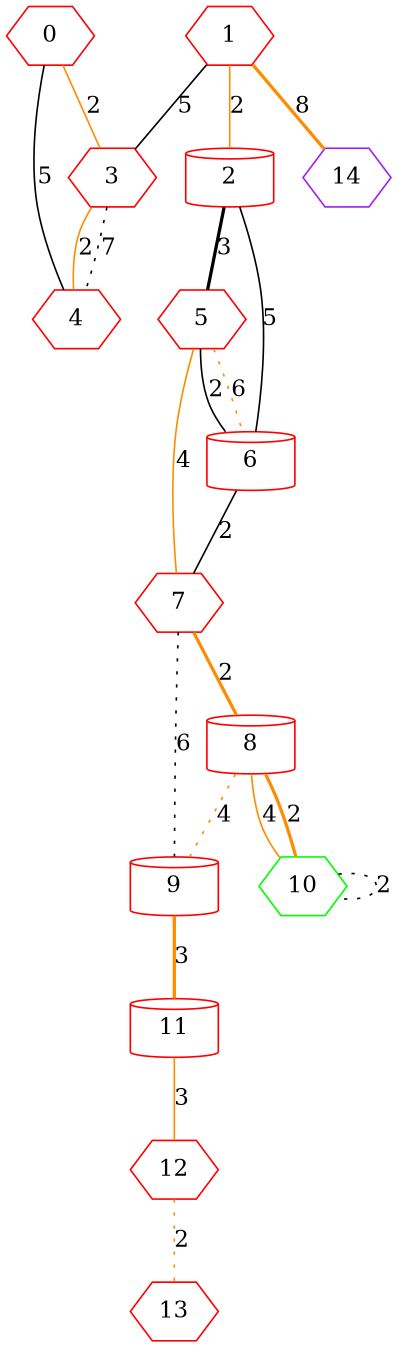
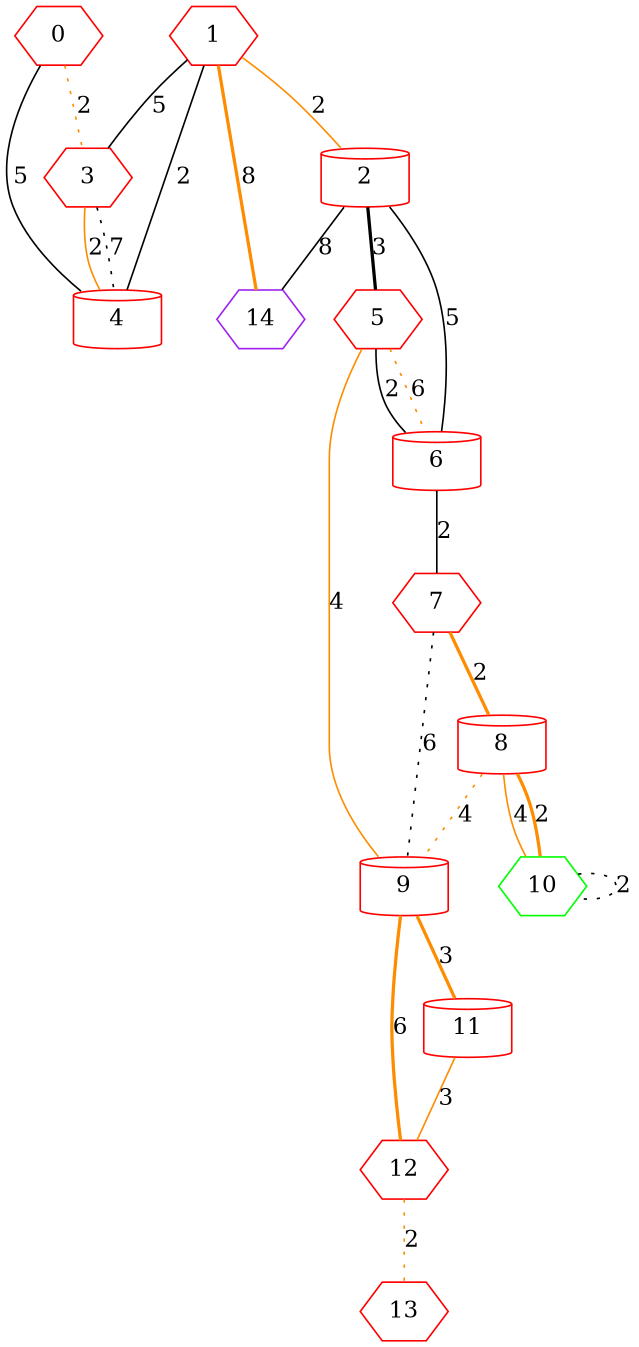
(81, 107) -> (74, 107)
none -> (166, 178)
none -> (313, 248)
(77, 319) -> (117, 319)
(174, 460) -> (329, 606)
none -> (392, 1028)
